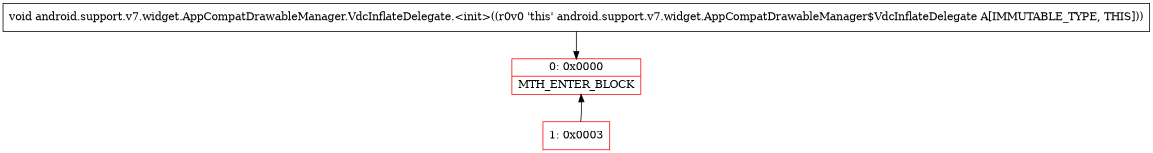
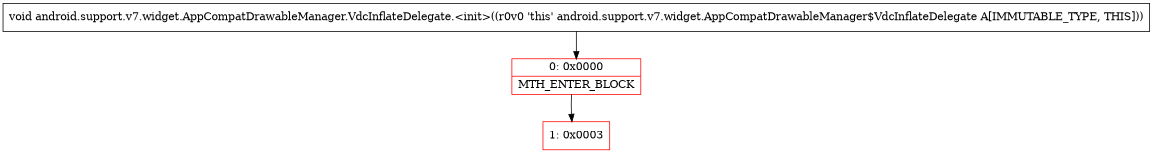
(581, 112) -> (571, 104)
